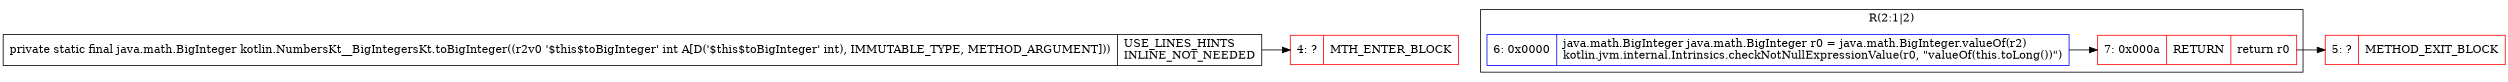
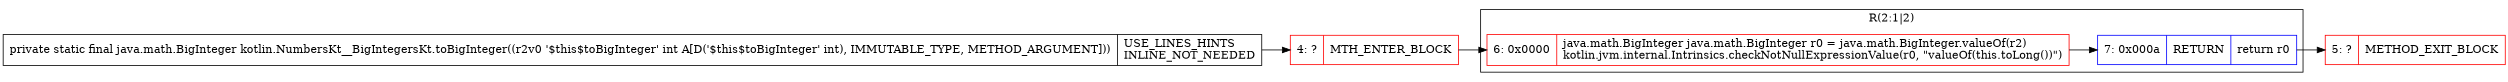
none -> (1469, 50)
(1778, 50) -> (1778, 50)
(2197, 50) -> (2197, 50)
